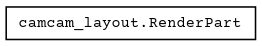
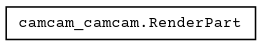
(131, 23) -> (131, 23)
